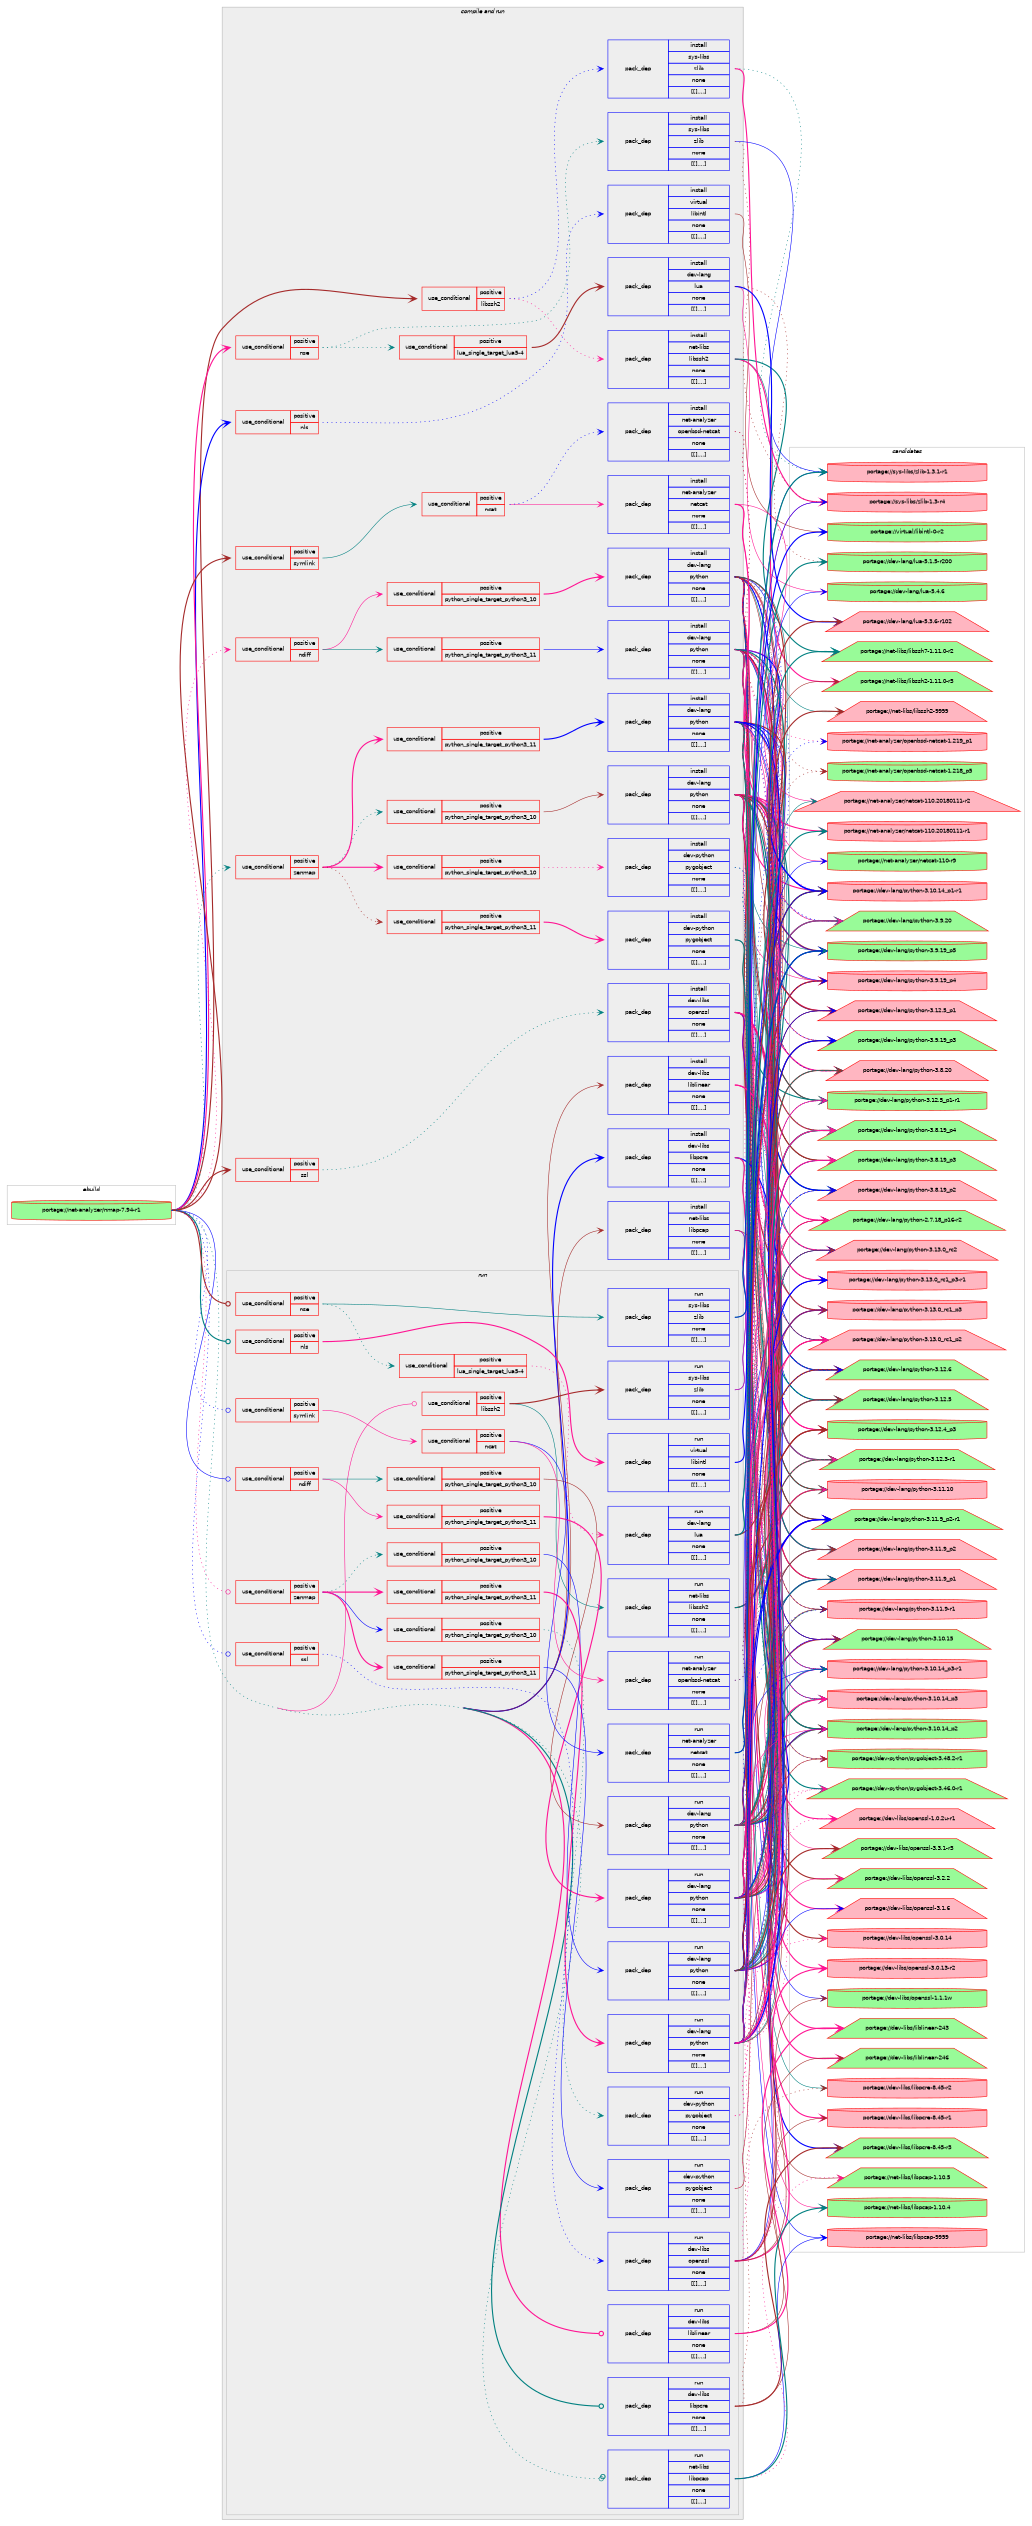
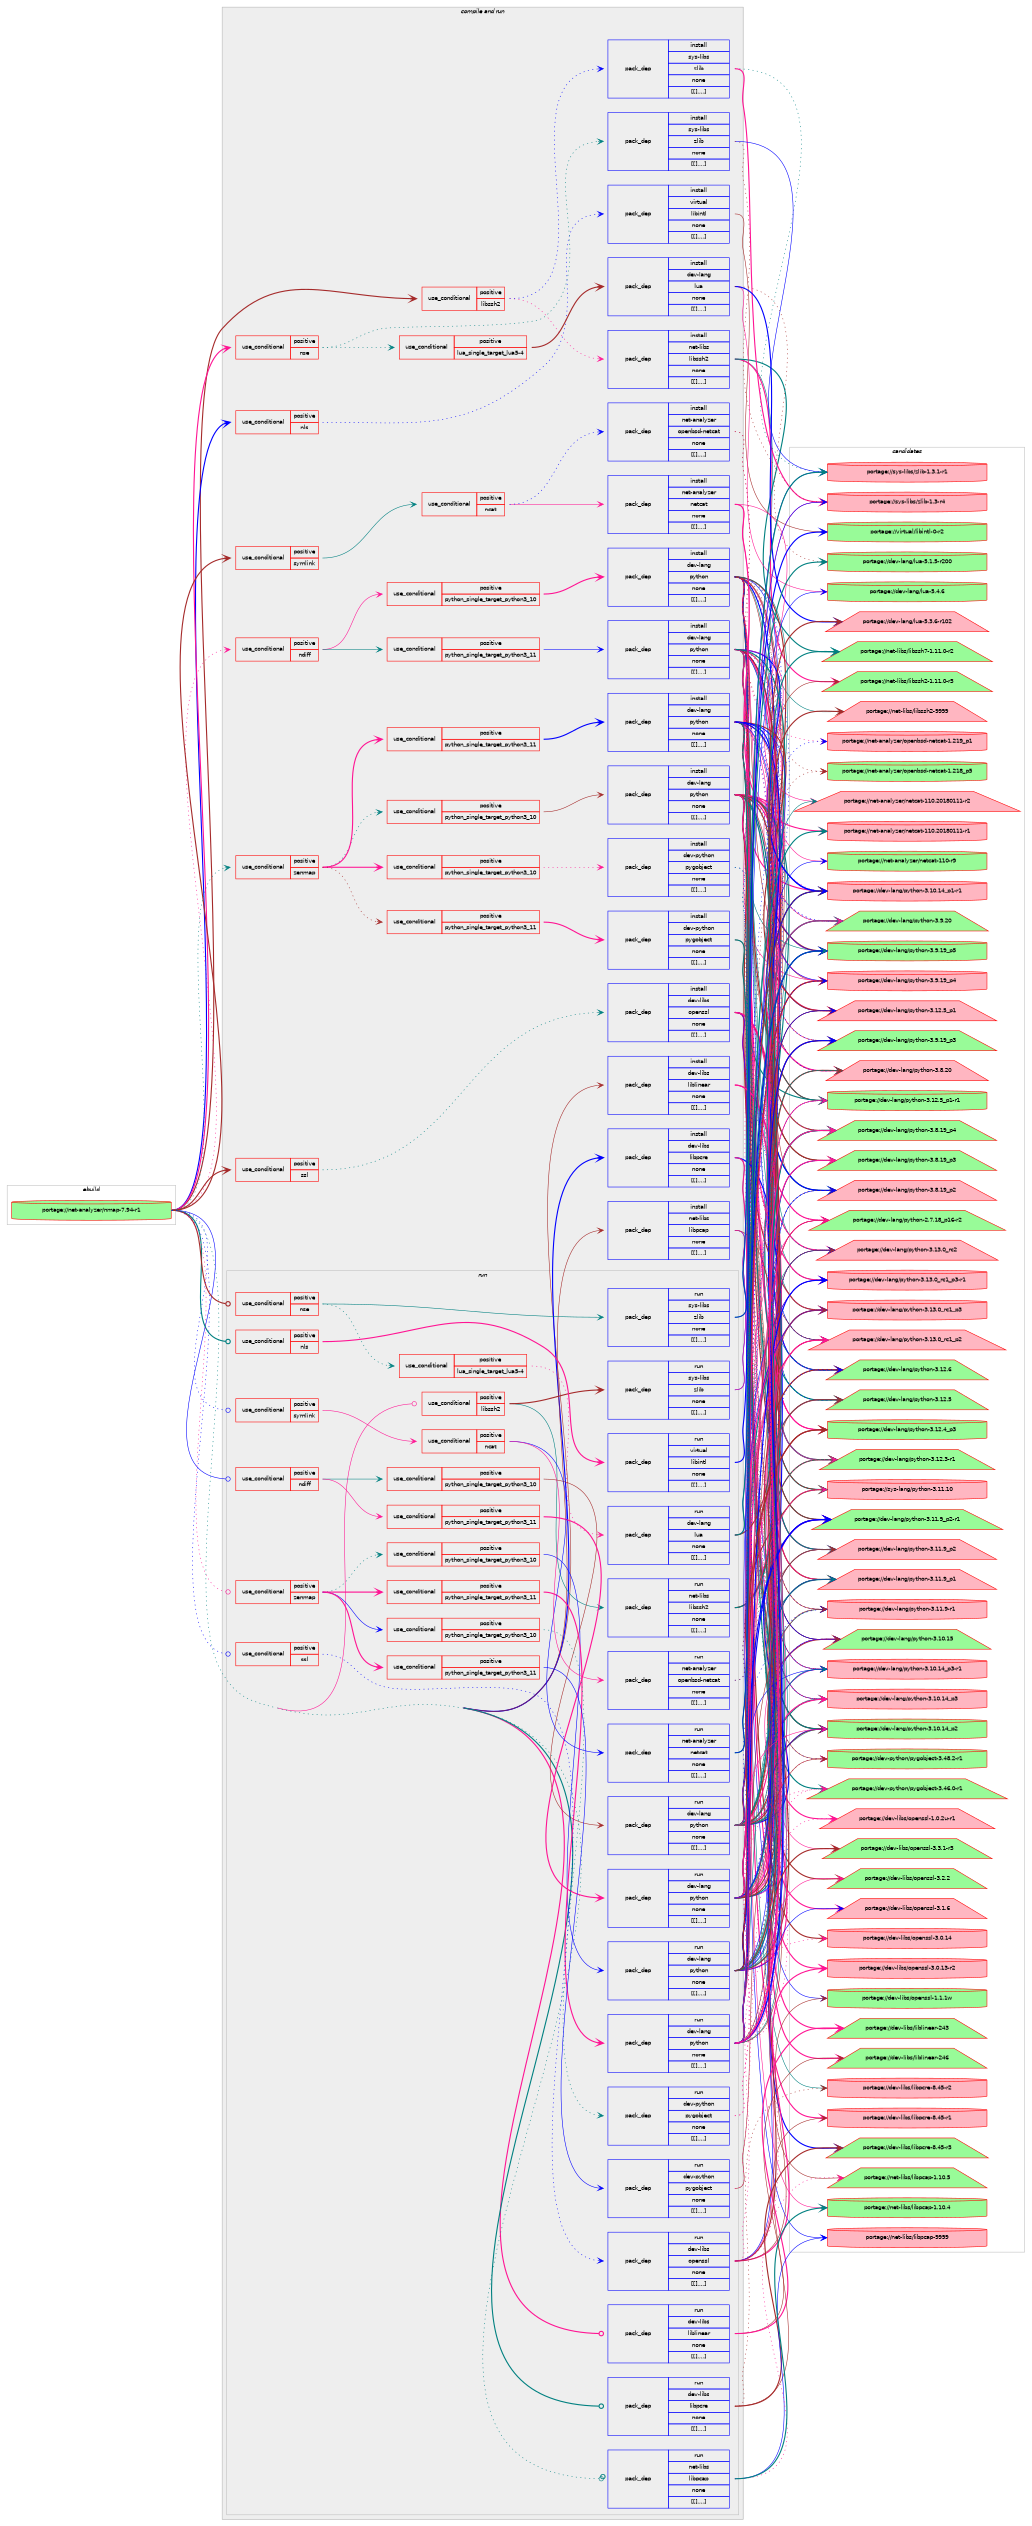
(907, 1490) -> (907, 1490)
